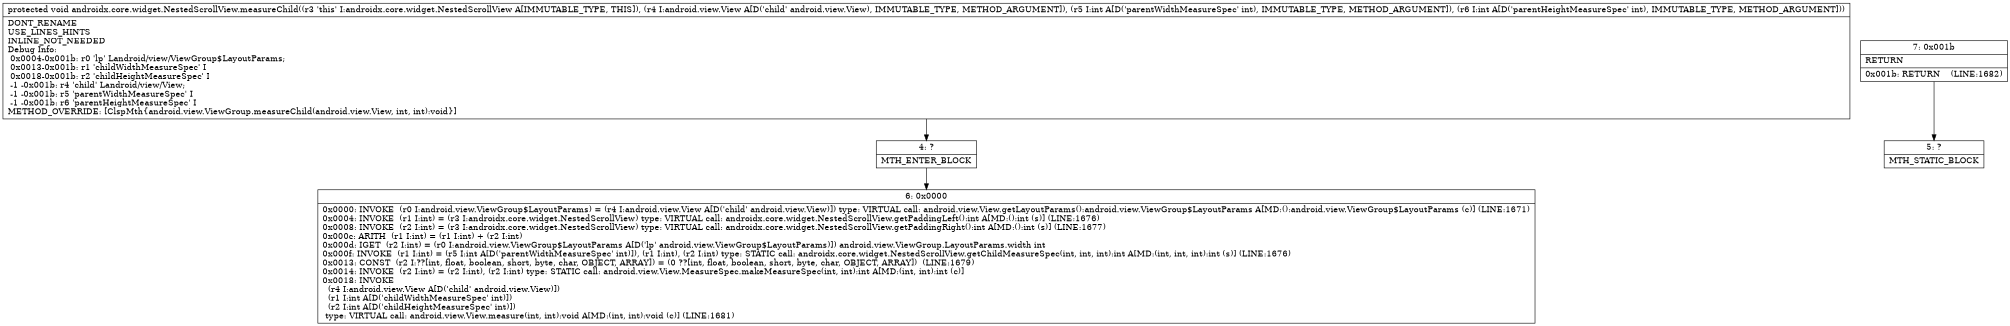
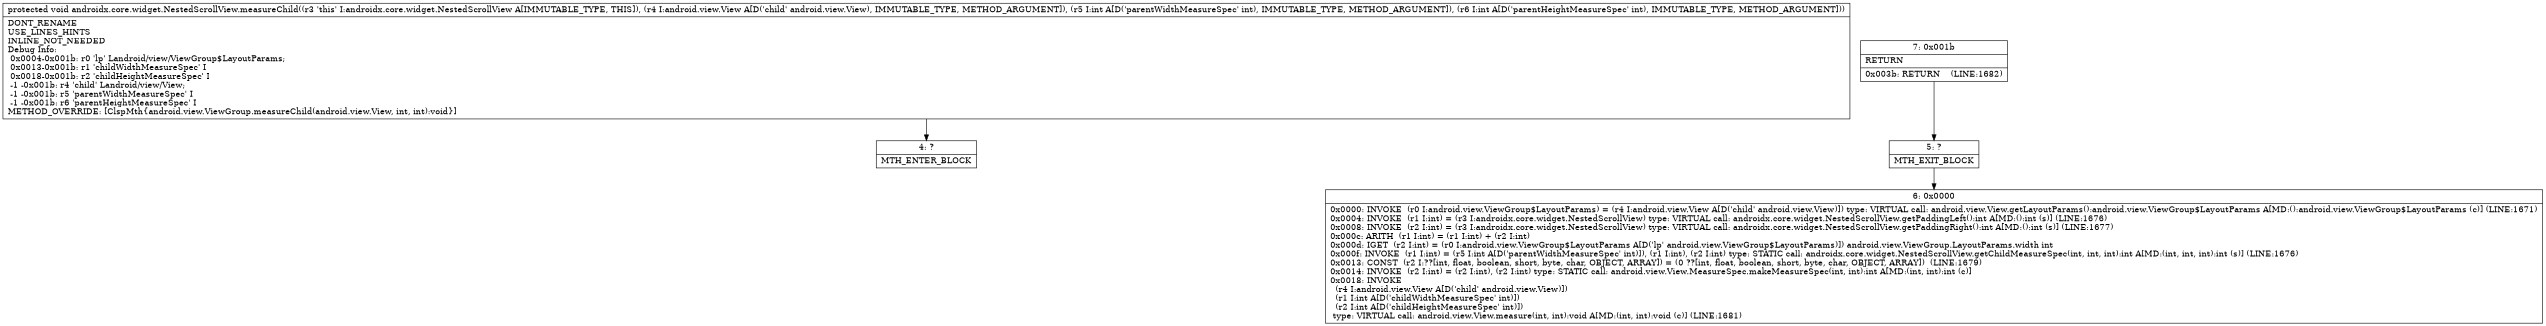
(1934, 74) -> (1934, 74)
(1934, 161) -> (1934, 161)
(926, 176) -> (1934, 176)
